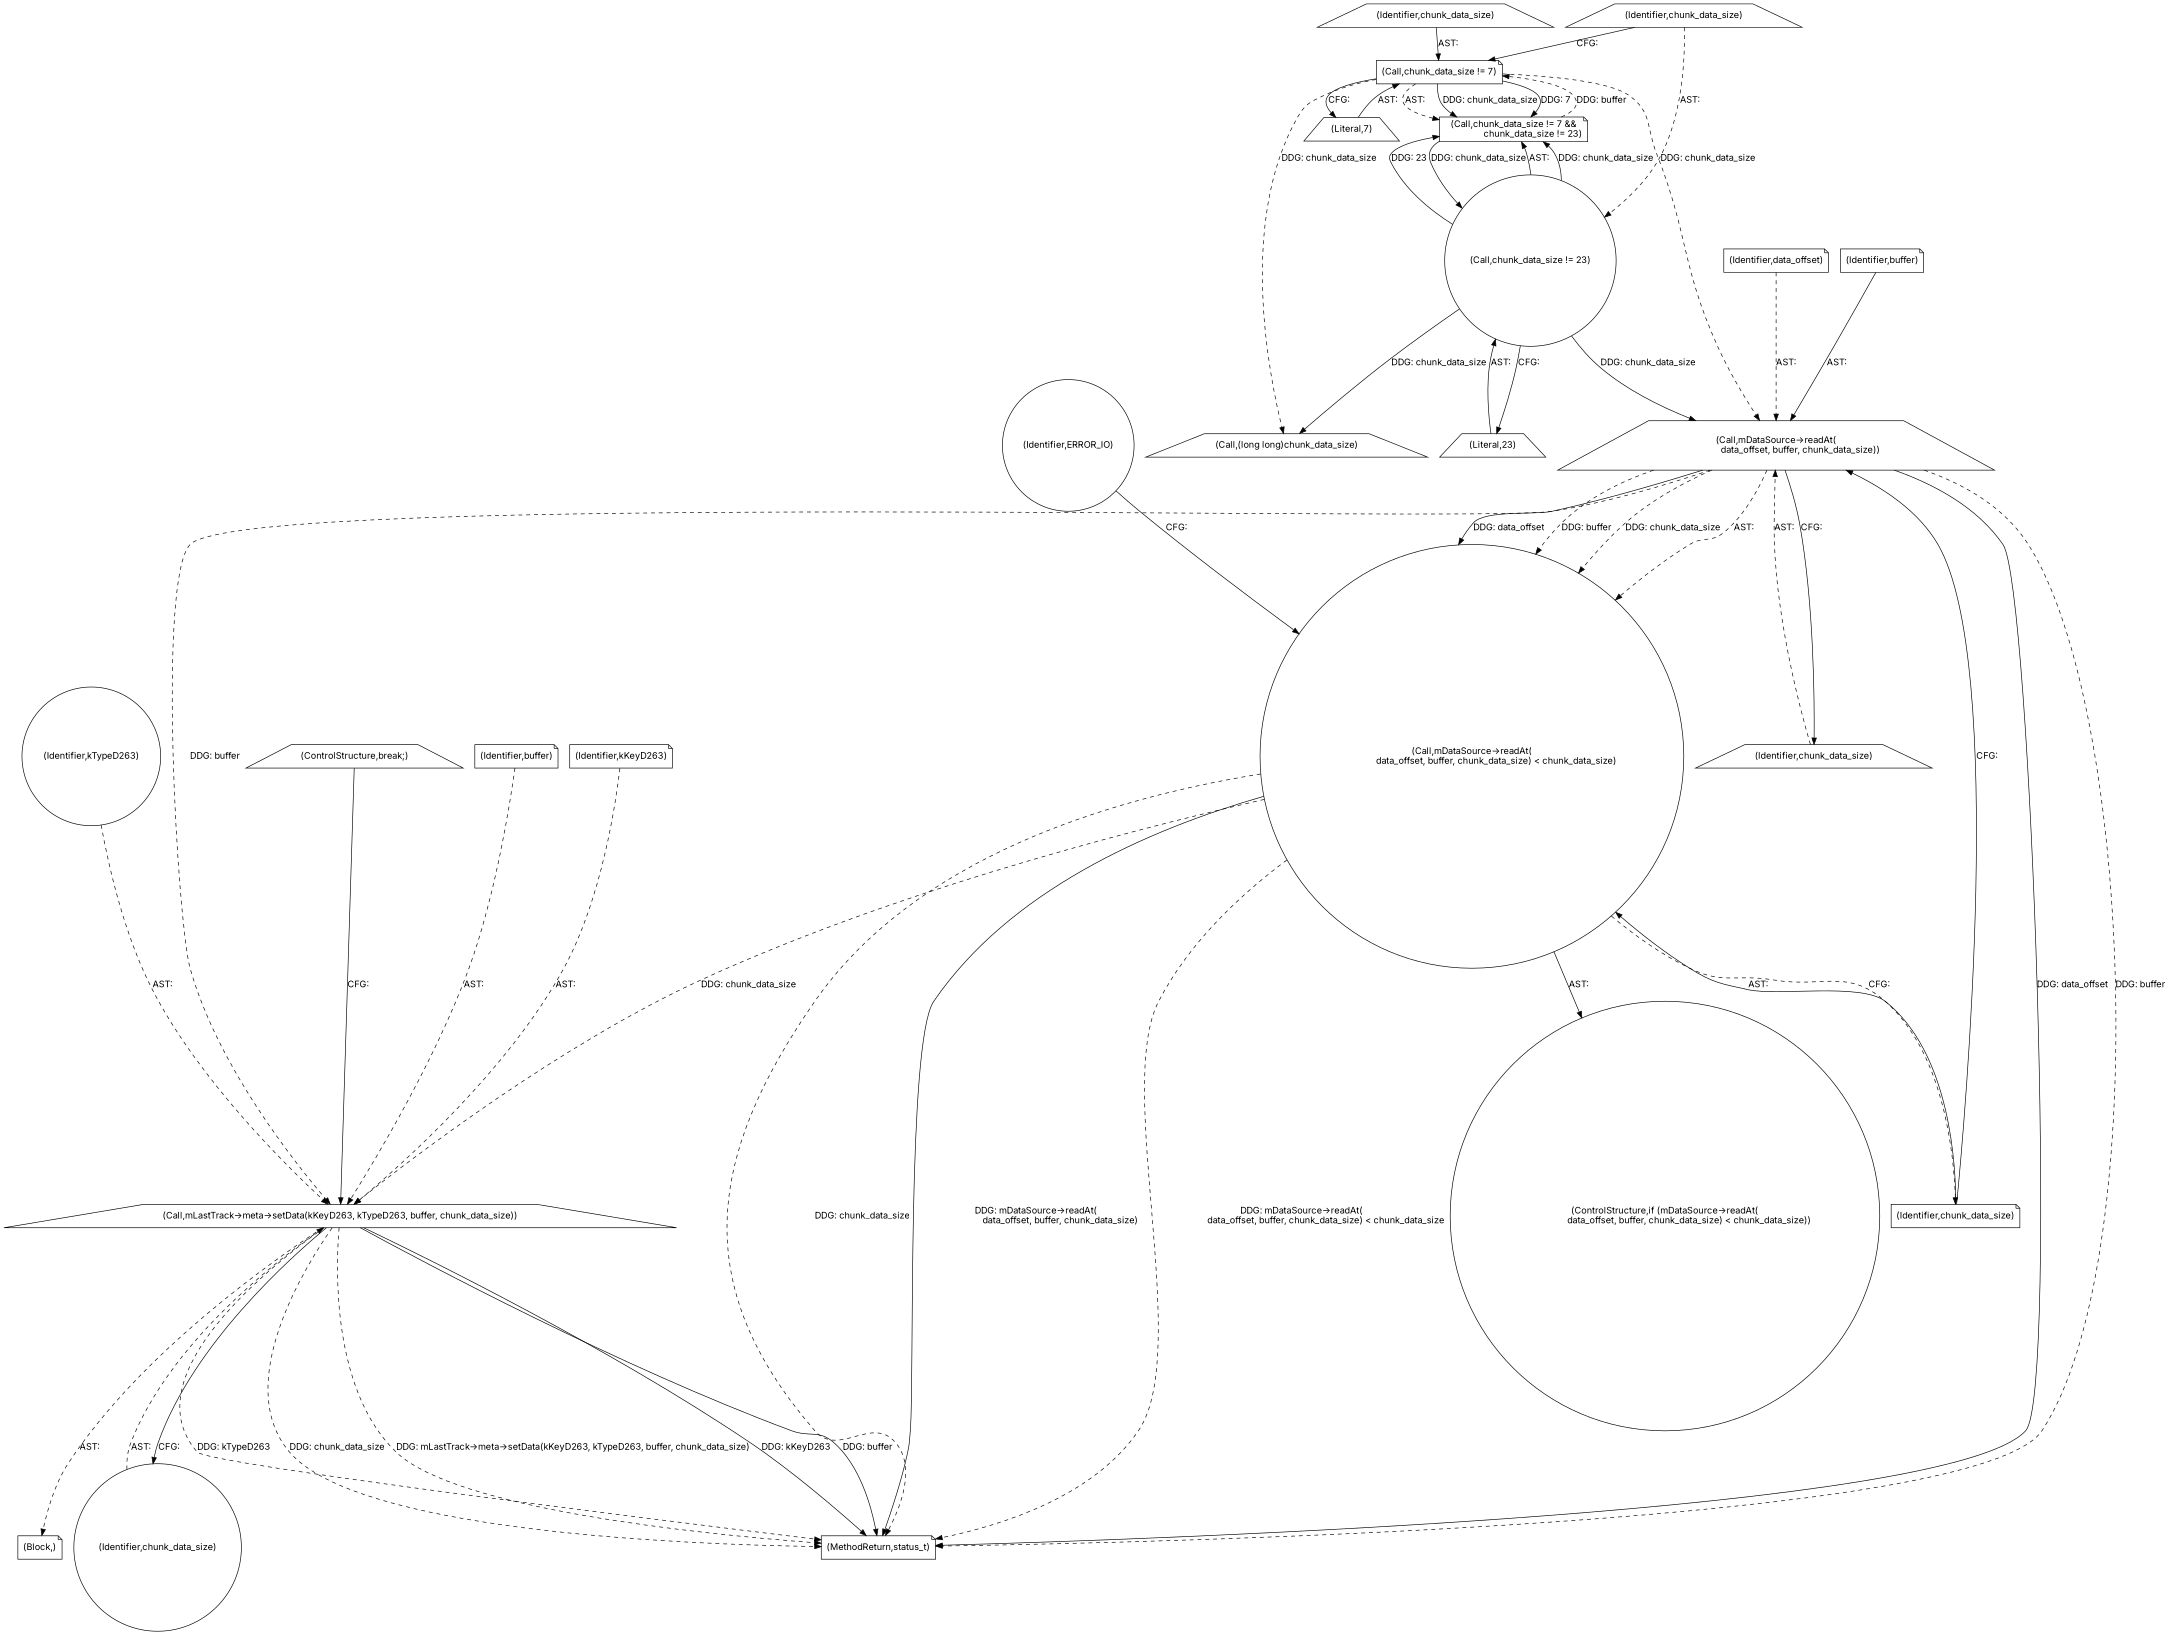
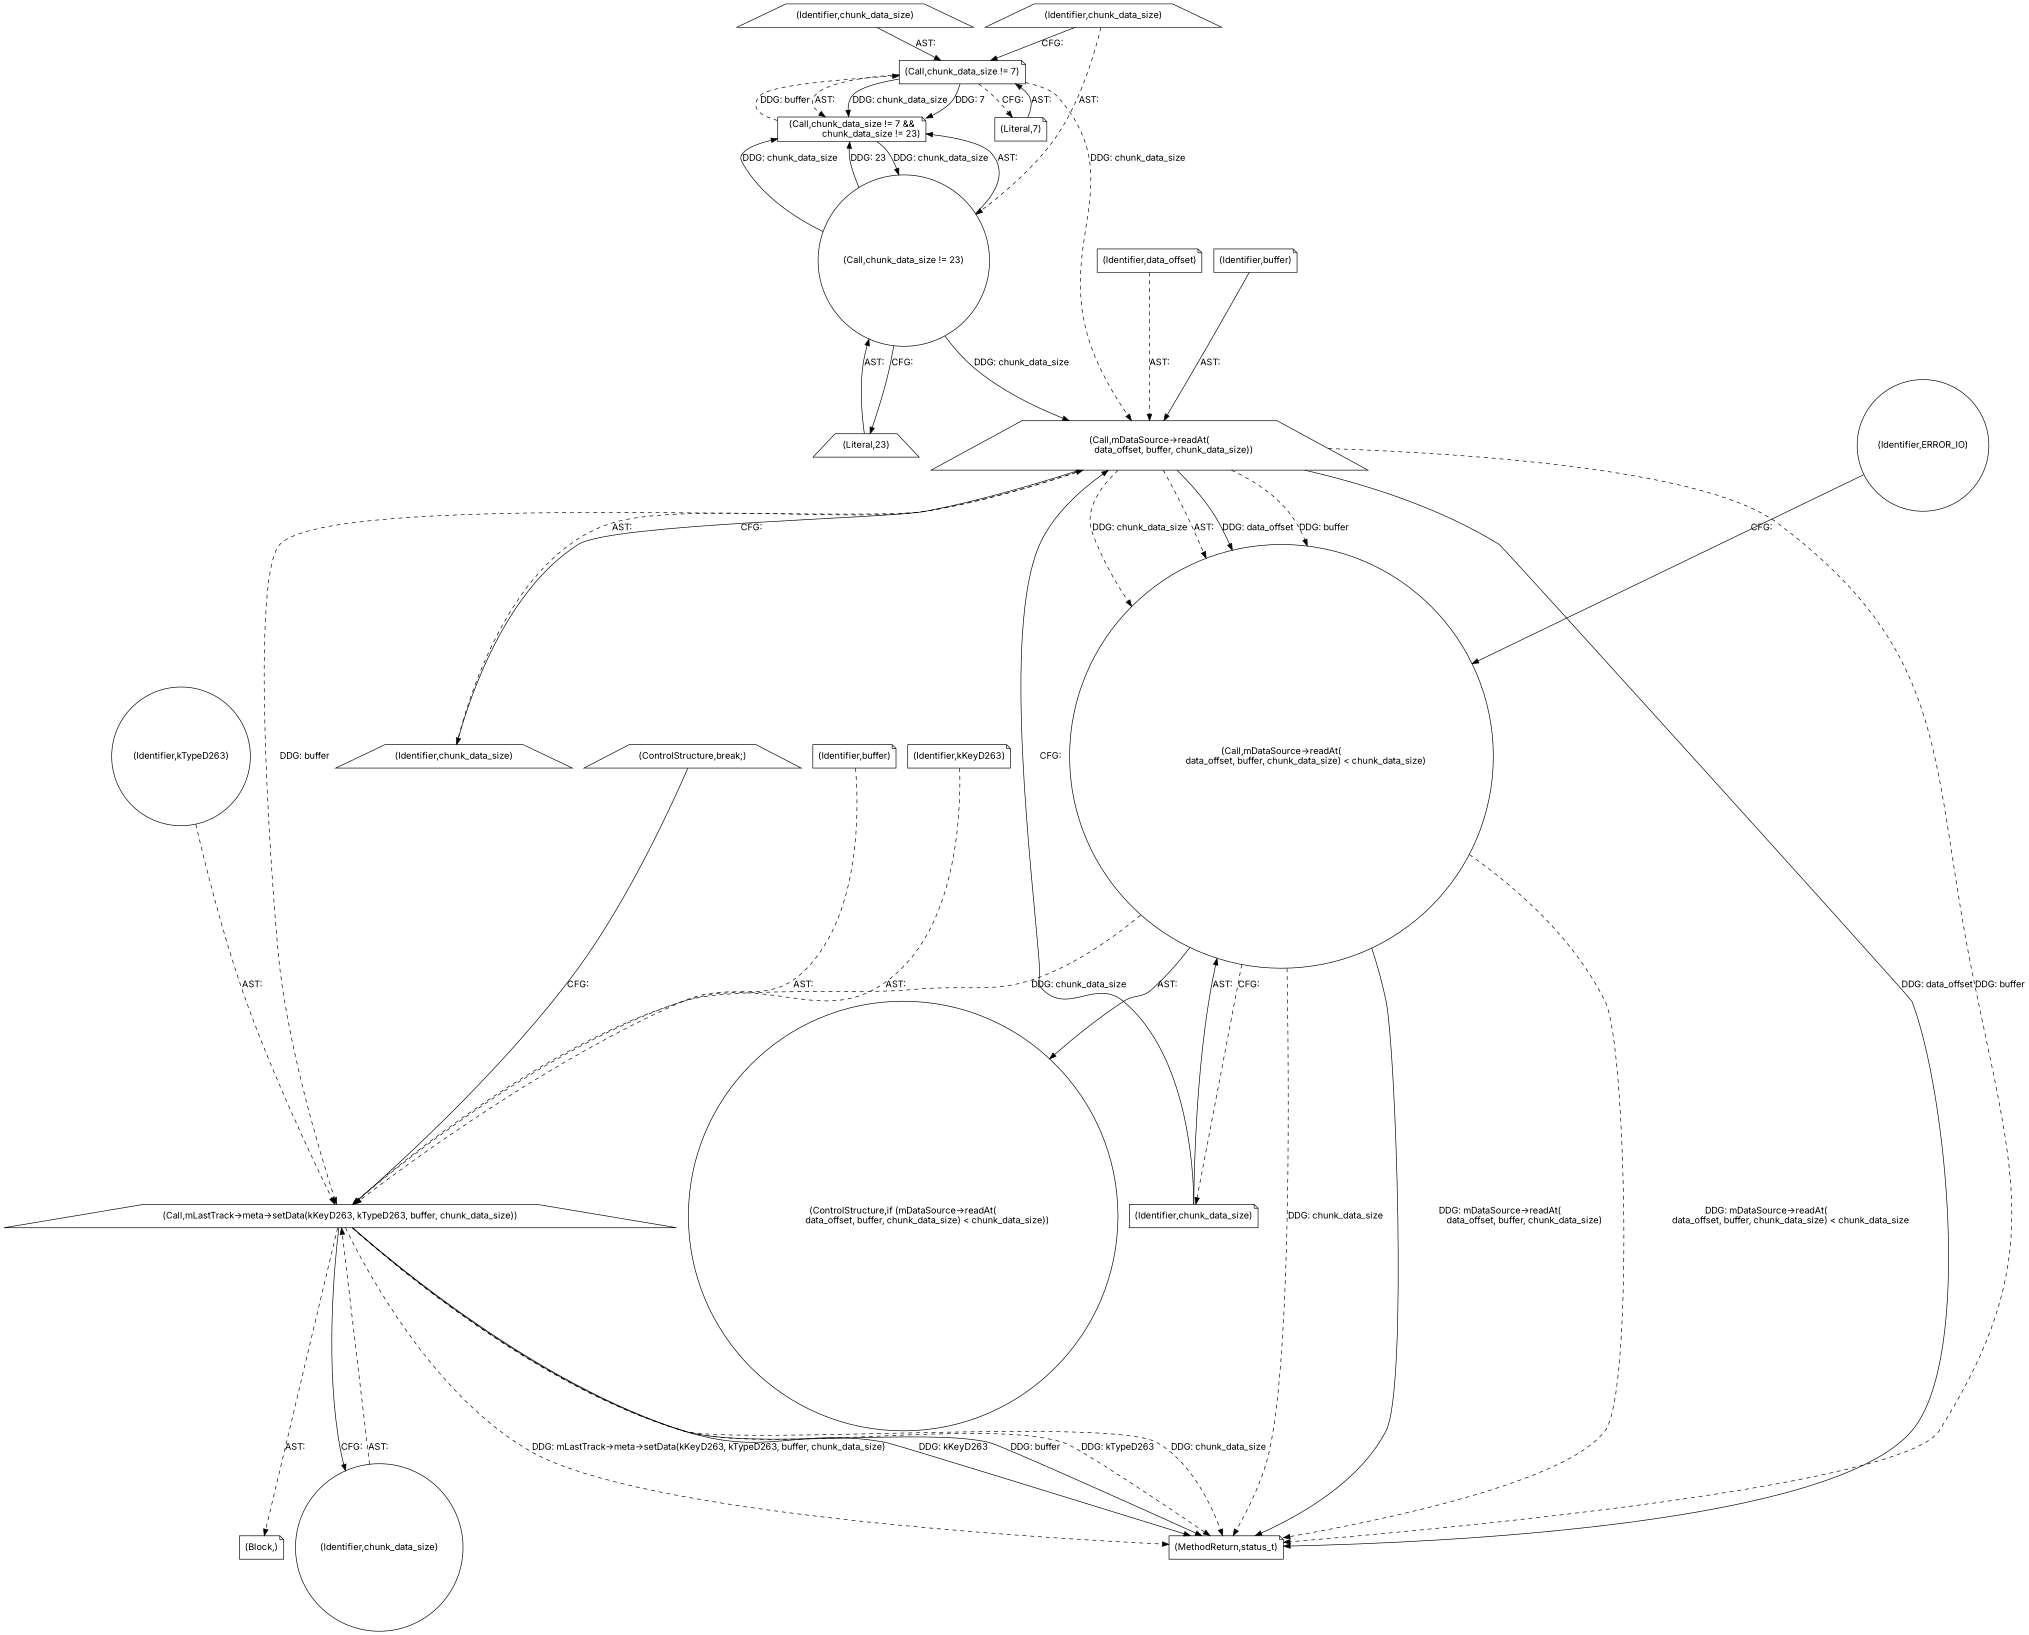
(1342, 87) -> (994, 97)
(1352, 129) -> (1021, 129)
(1287, 445) -> none
